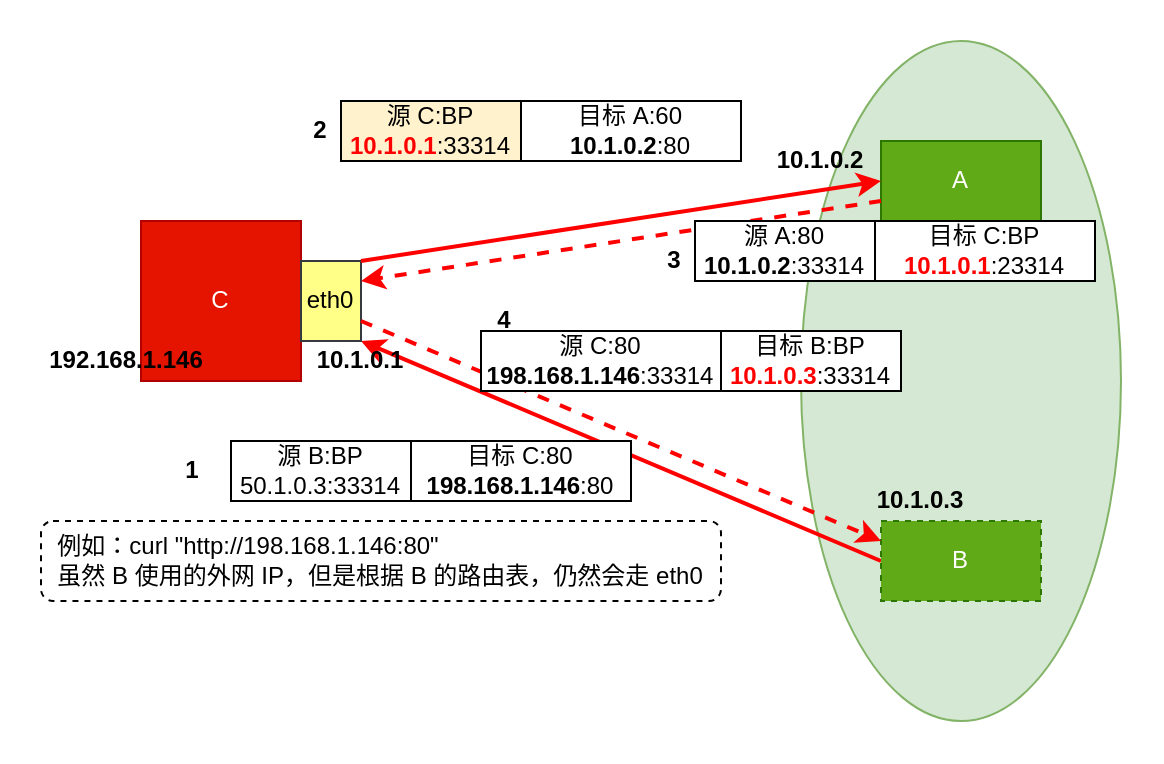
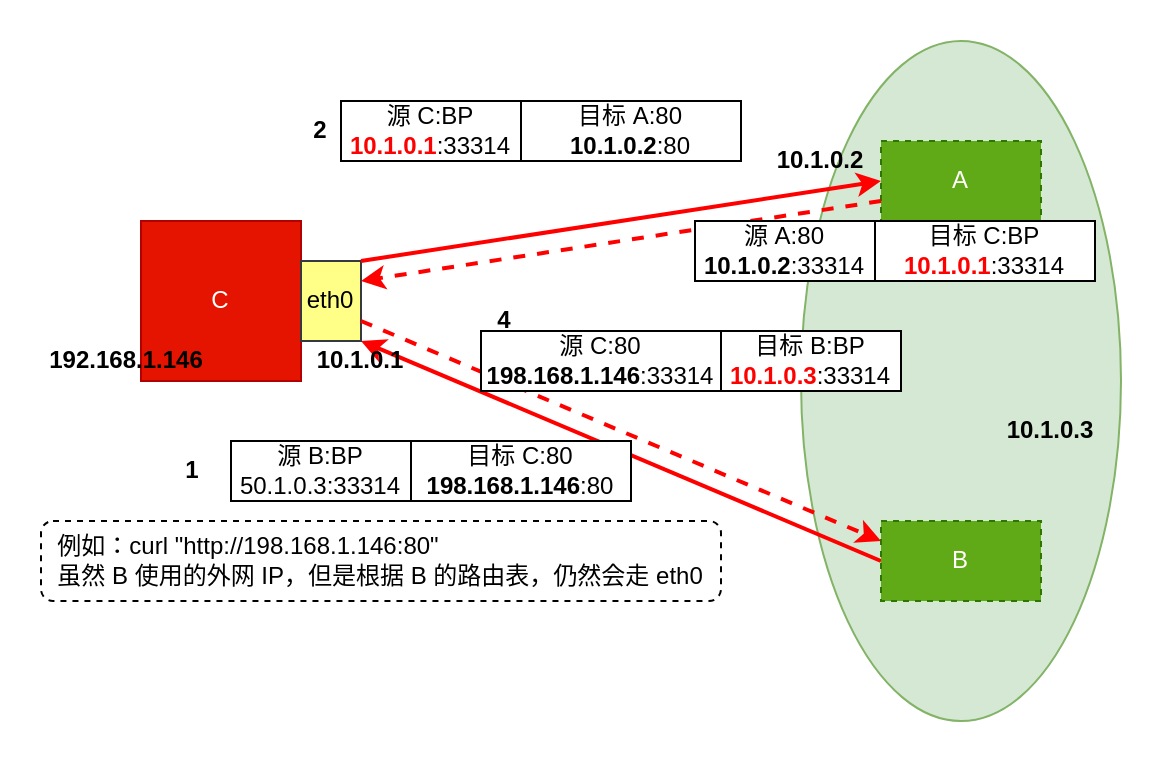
(431, 131) -> (431, 131)
(631, 131) -> (631, 131)
(961, 181) -> (961, 181)
(985, 251) -> (985, 251)
(675, 261) -> none
(921, 501) -> (1051, 431)
